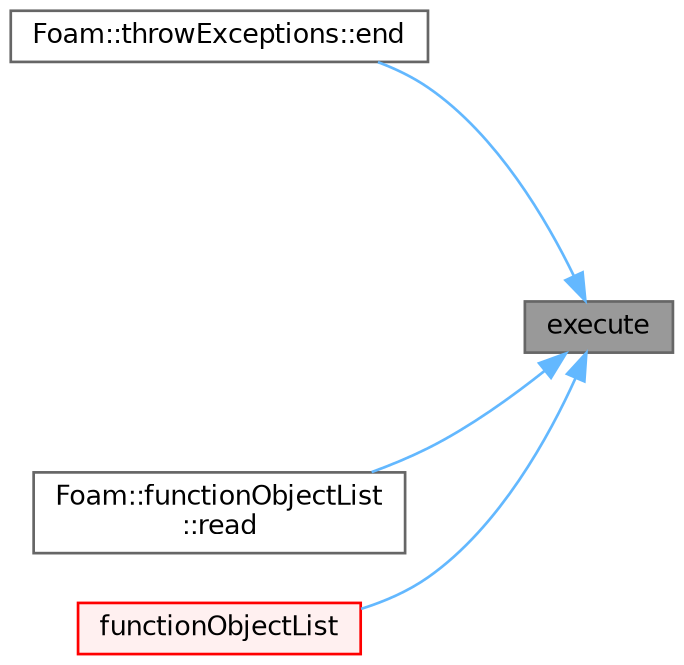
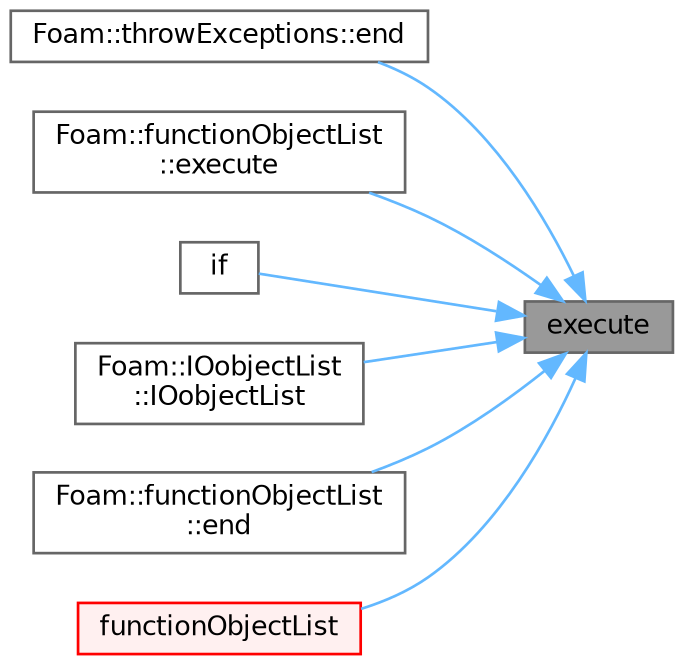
none -> (219, 152)
none -> (219, 268)
none -> (219, 384)
(219, 513) -> (219, 513)
